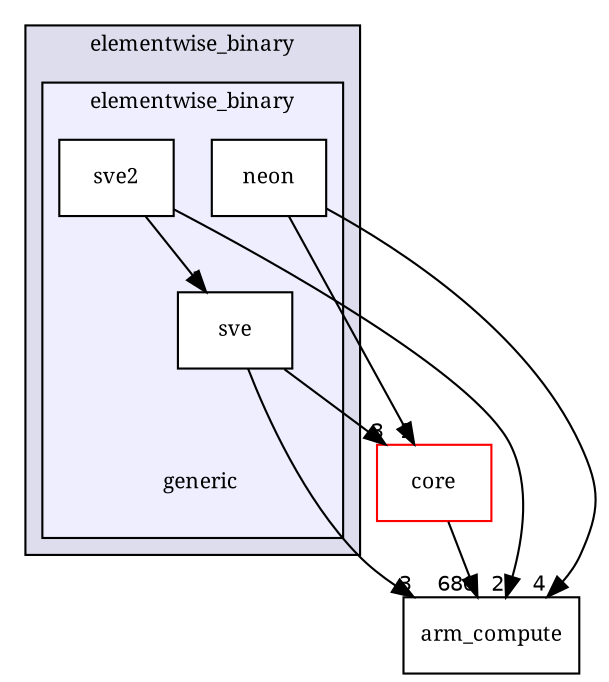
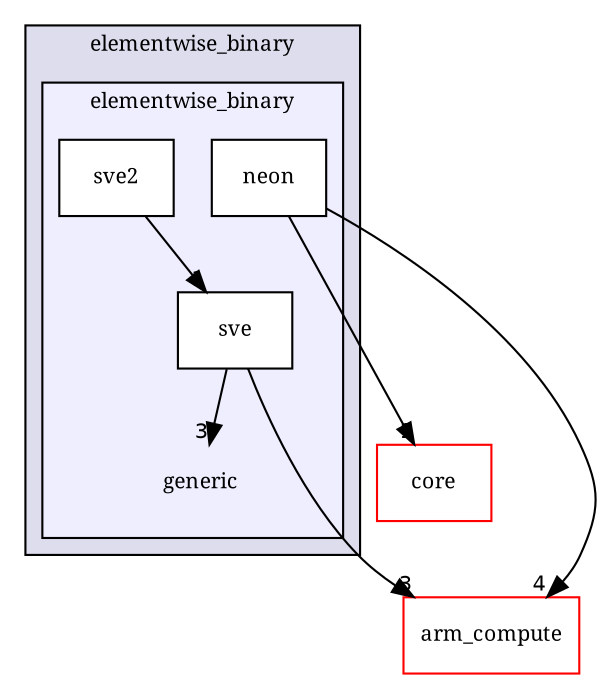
(410, 349) -> none
(326, 400) -> (221, 396)
(459, 549) -> none
(491, 635) -> (491, 635)
